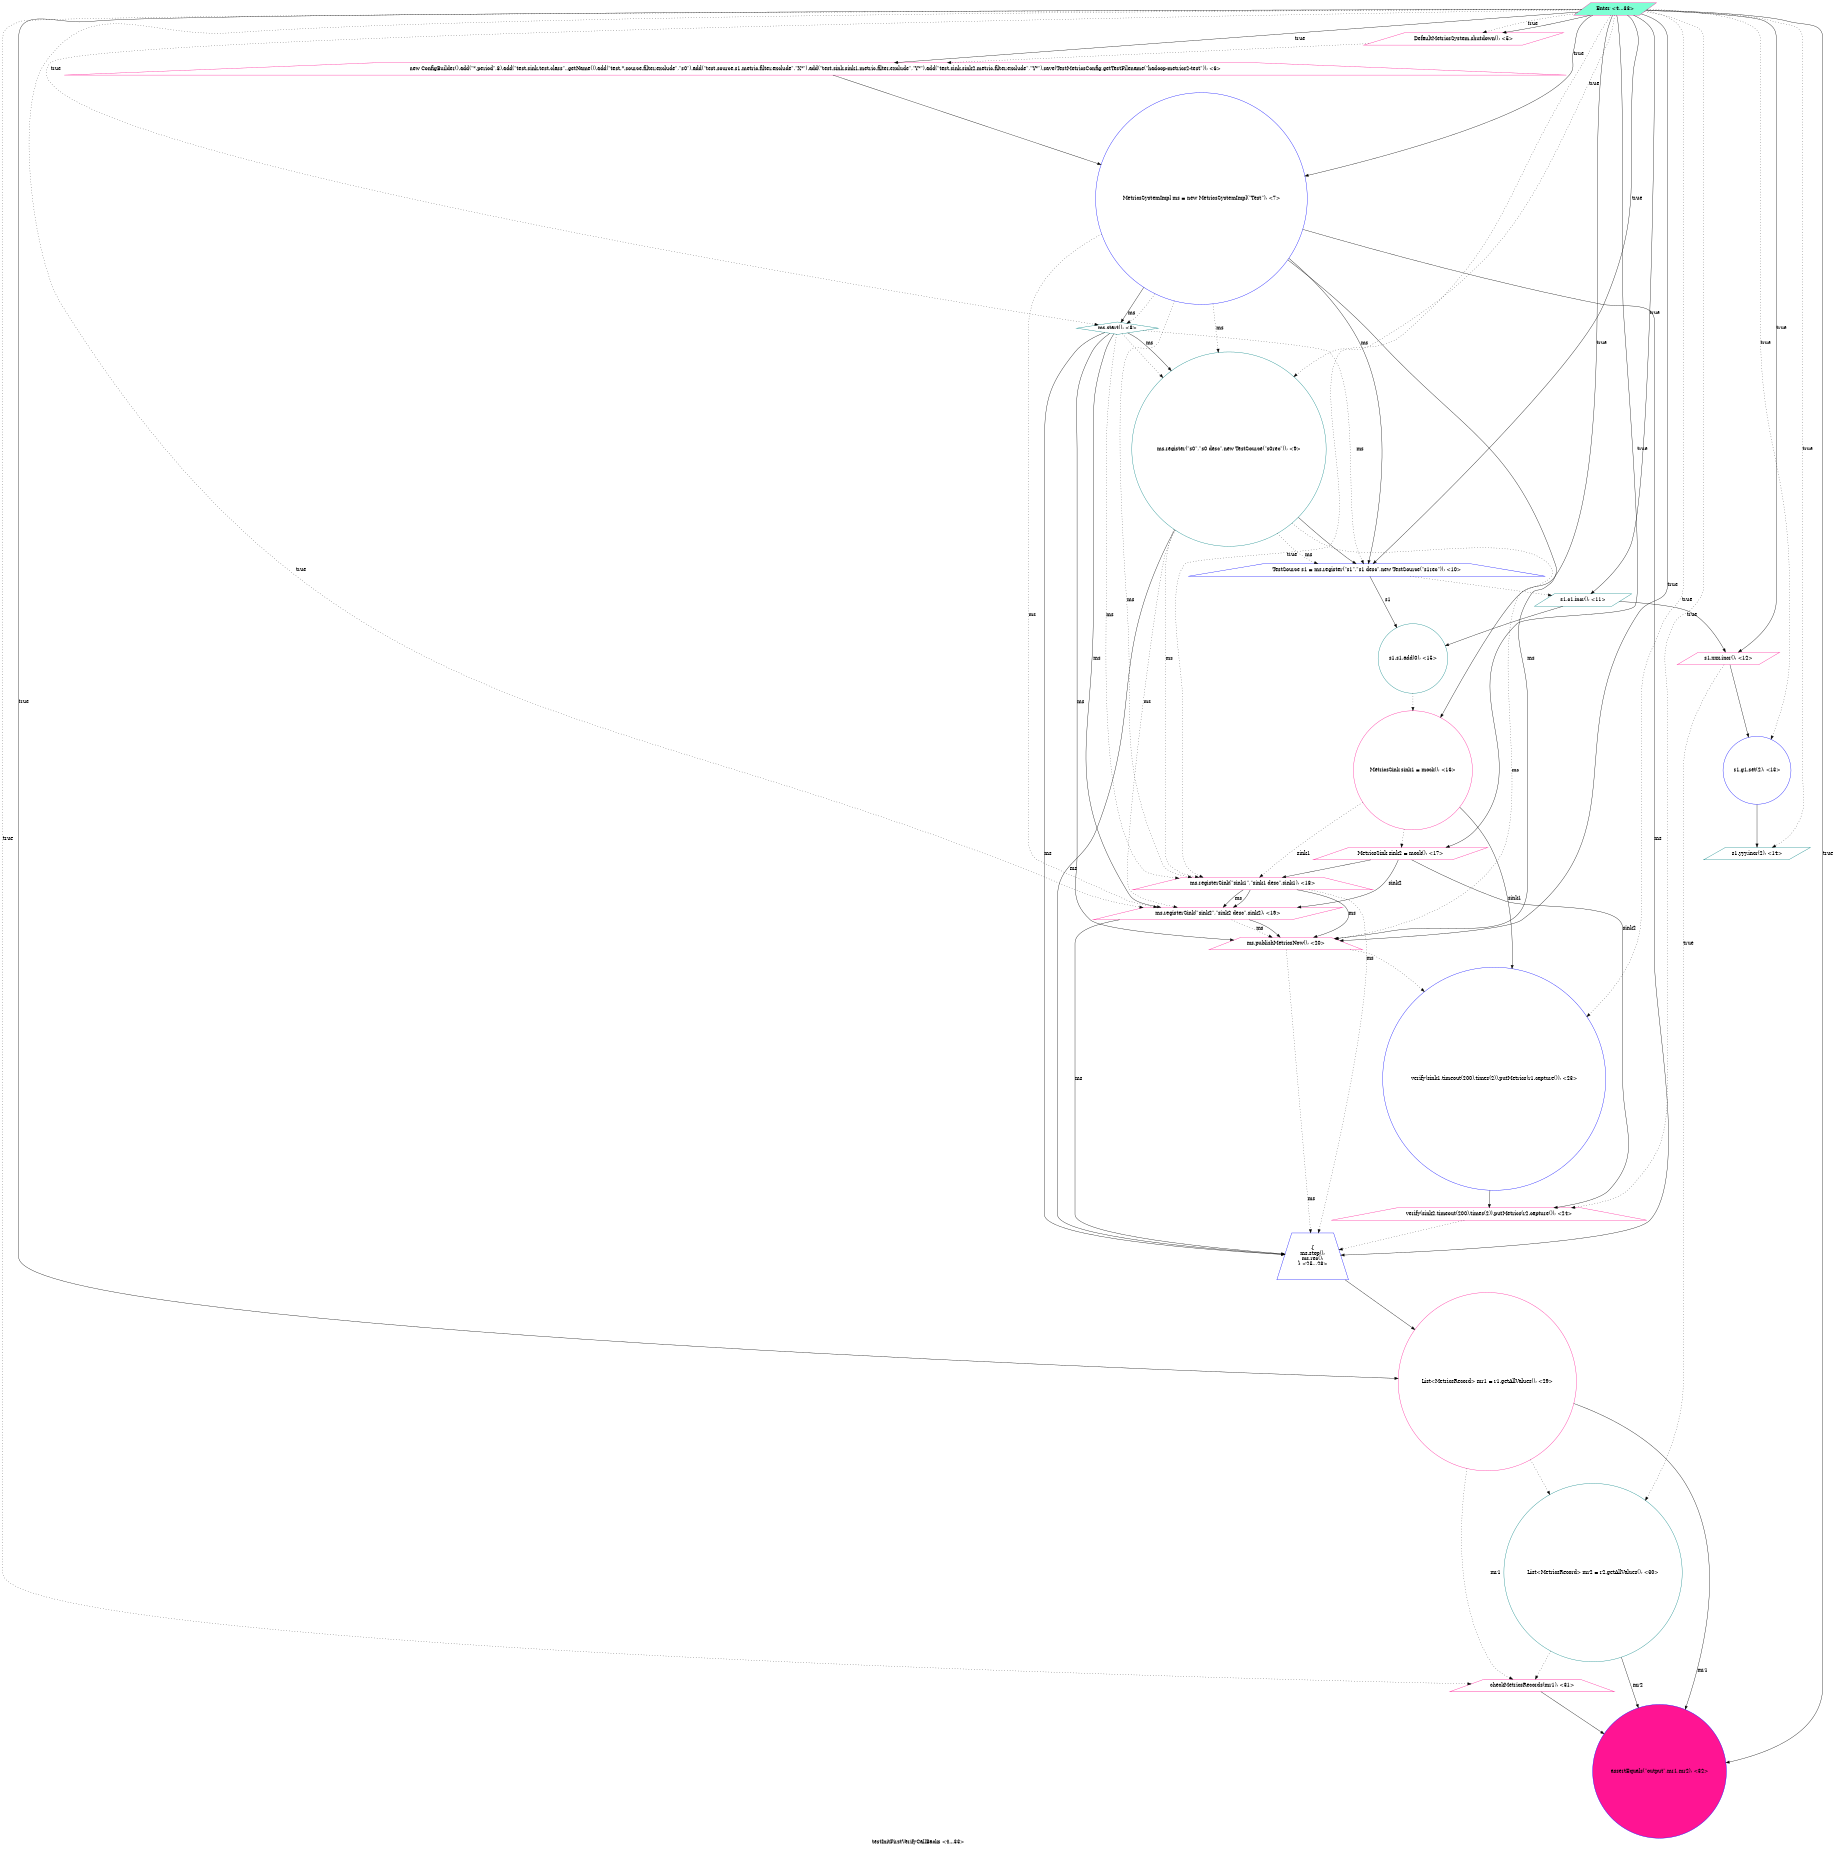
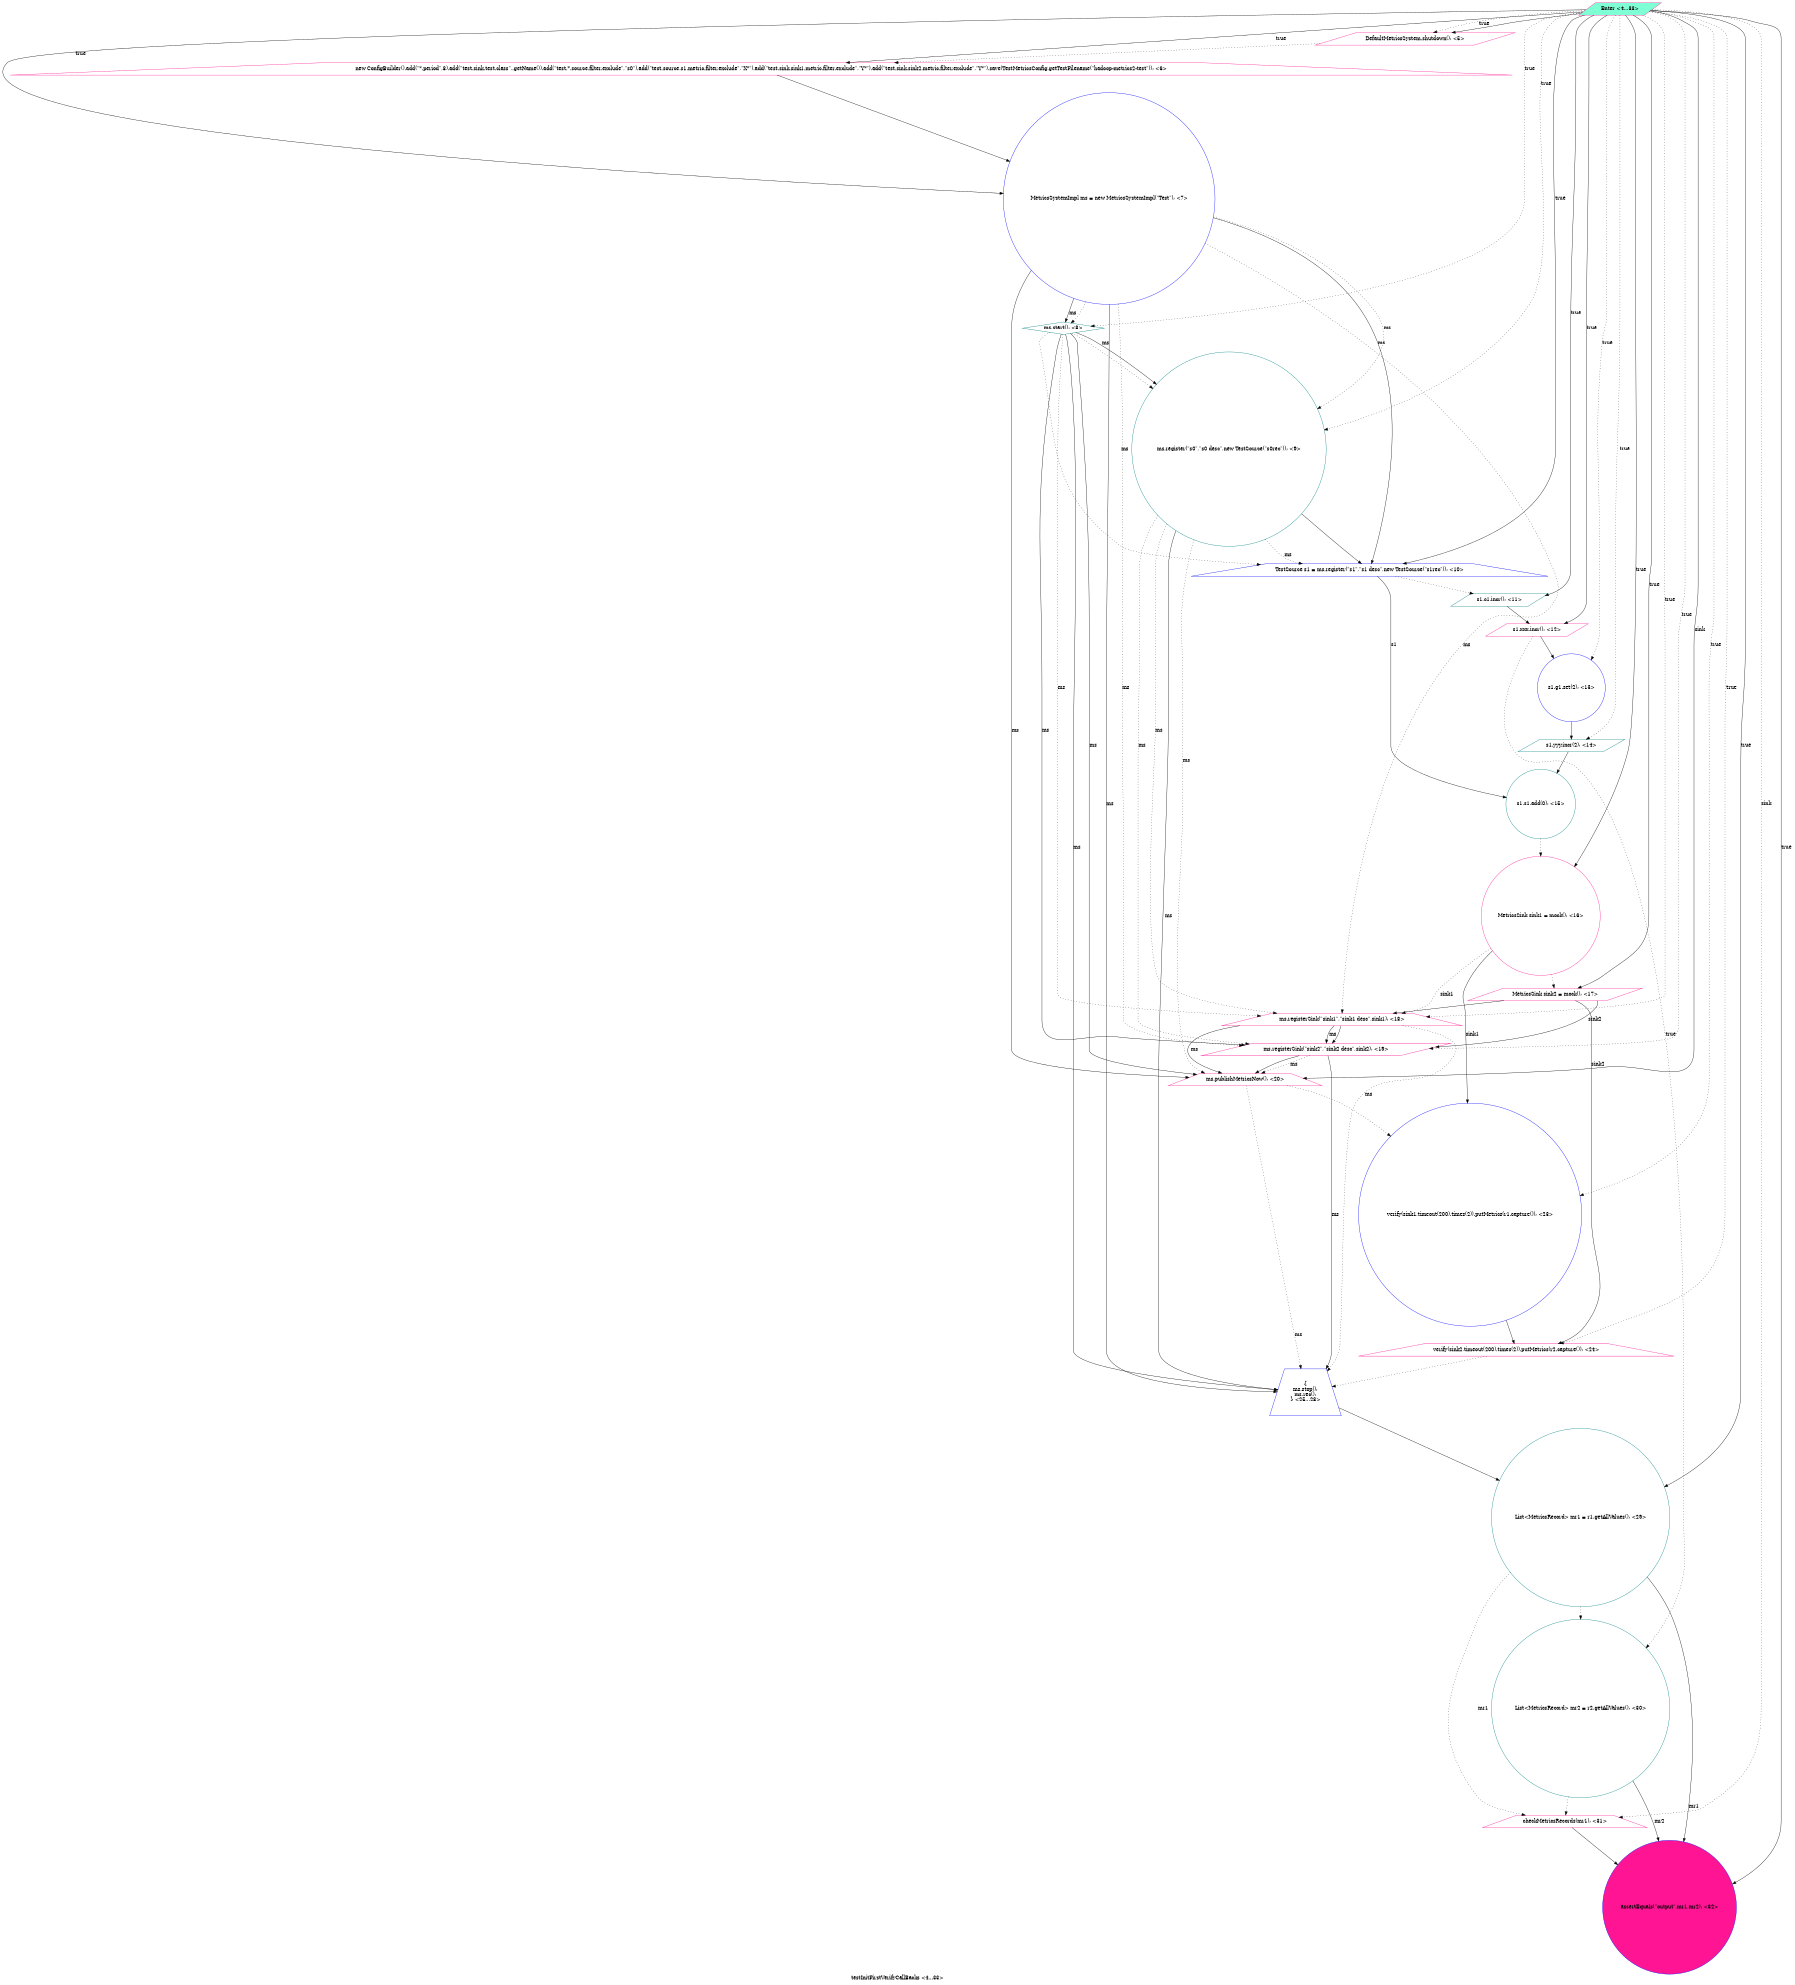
(1673, 585) -> (1700, 630)
(1505, 624) -> (1564, 760)
(8, 839) -> (1766, 804)
(1487, 1382) -> (1581, 1518)
